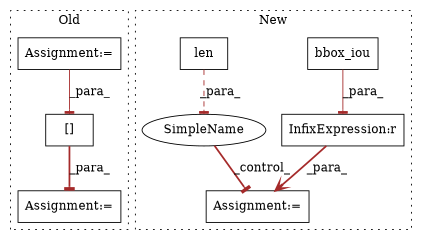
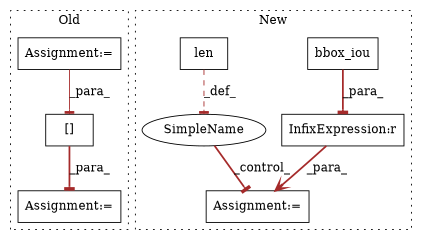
(343, 90) -> (343, 90)
(220, 92) -> (220, 92)
